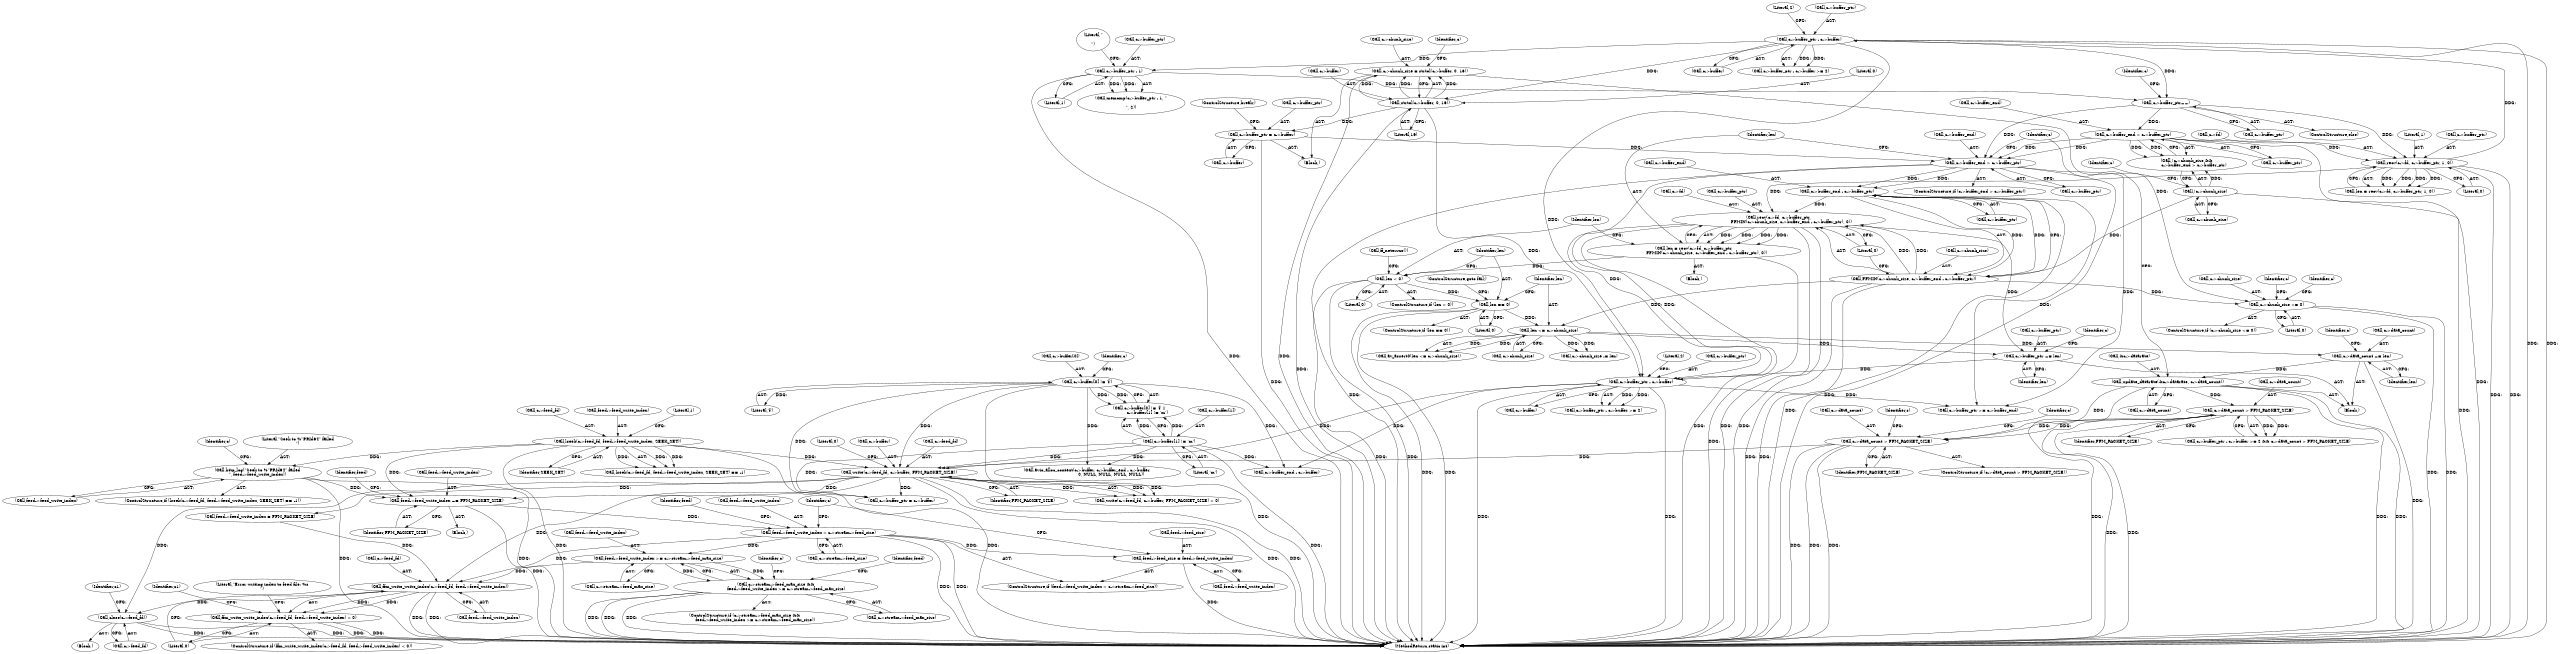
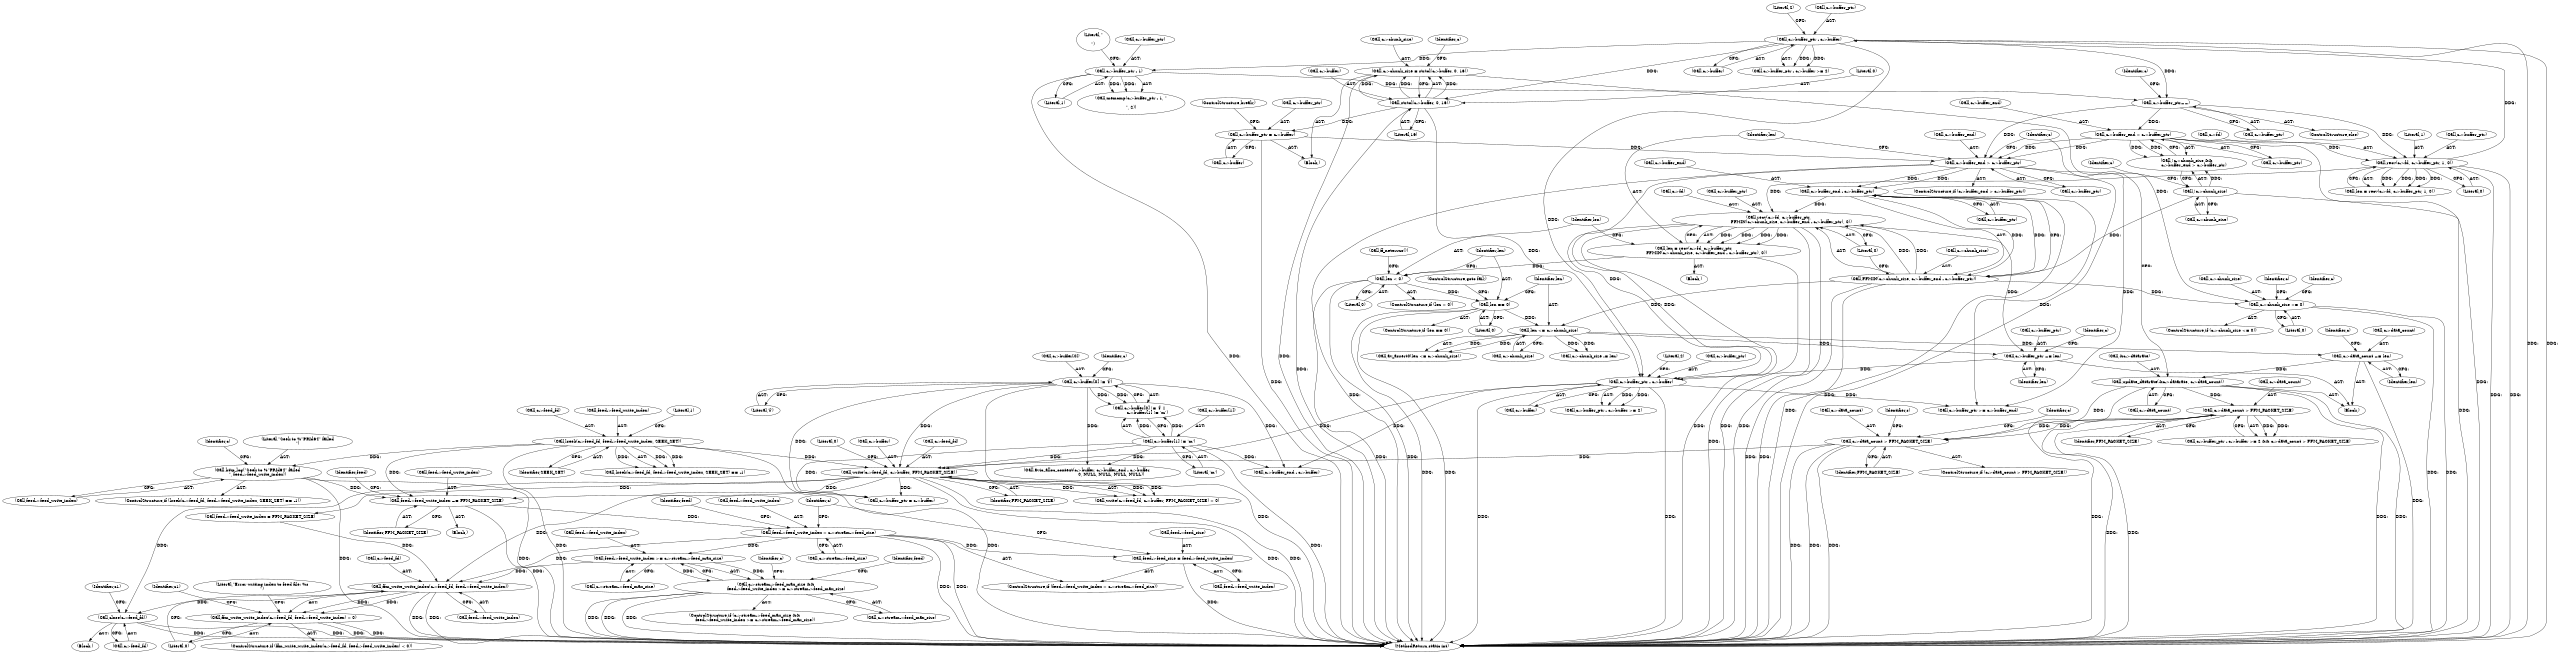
(782, 395) -> (782, 395)
